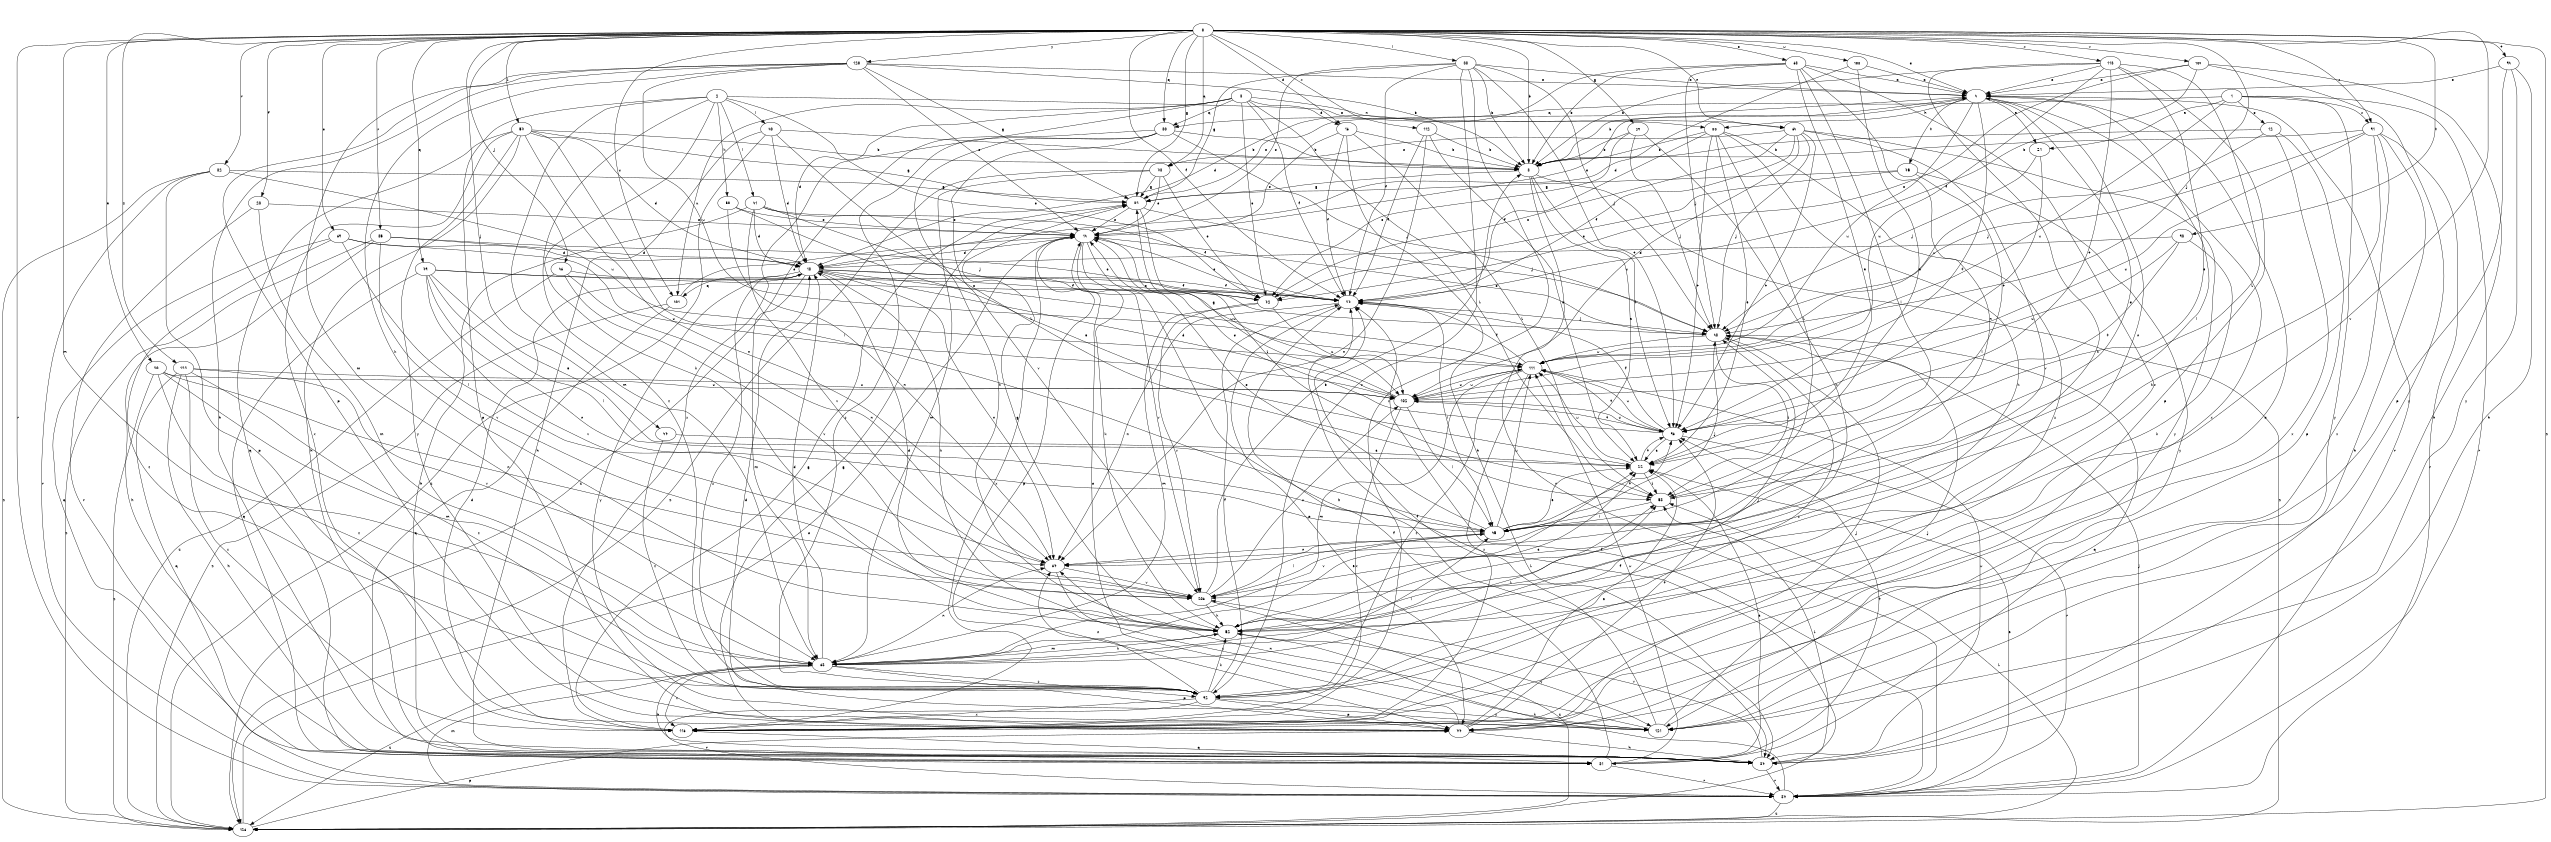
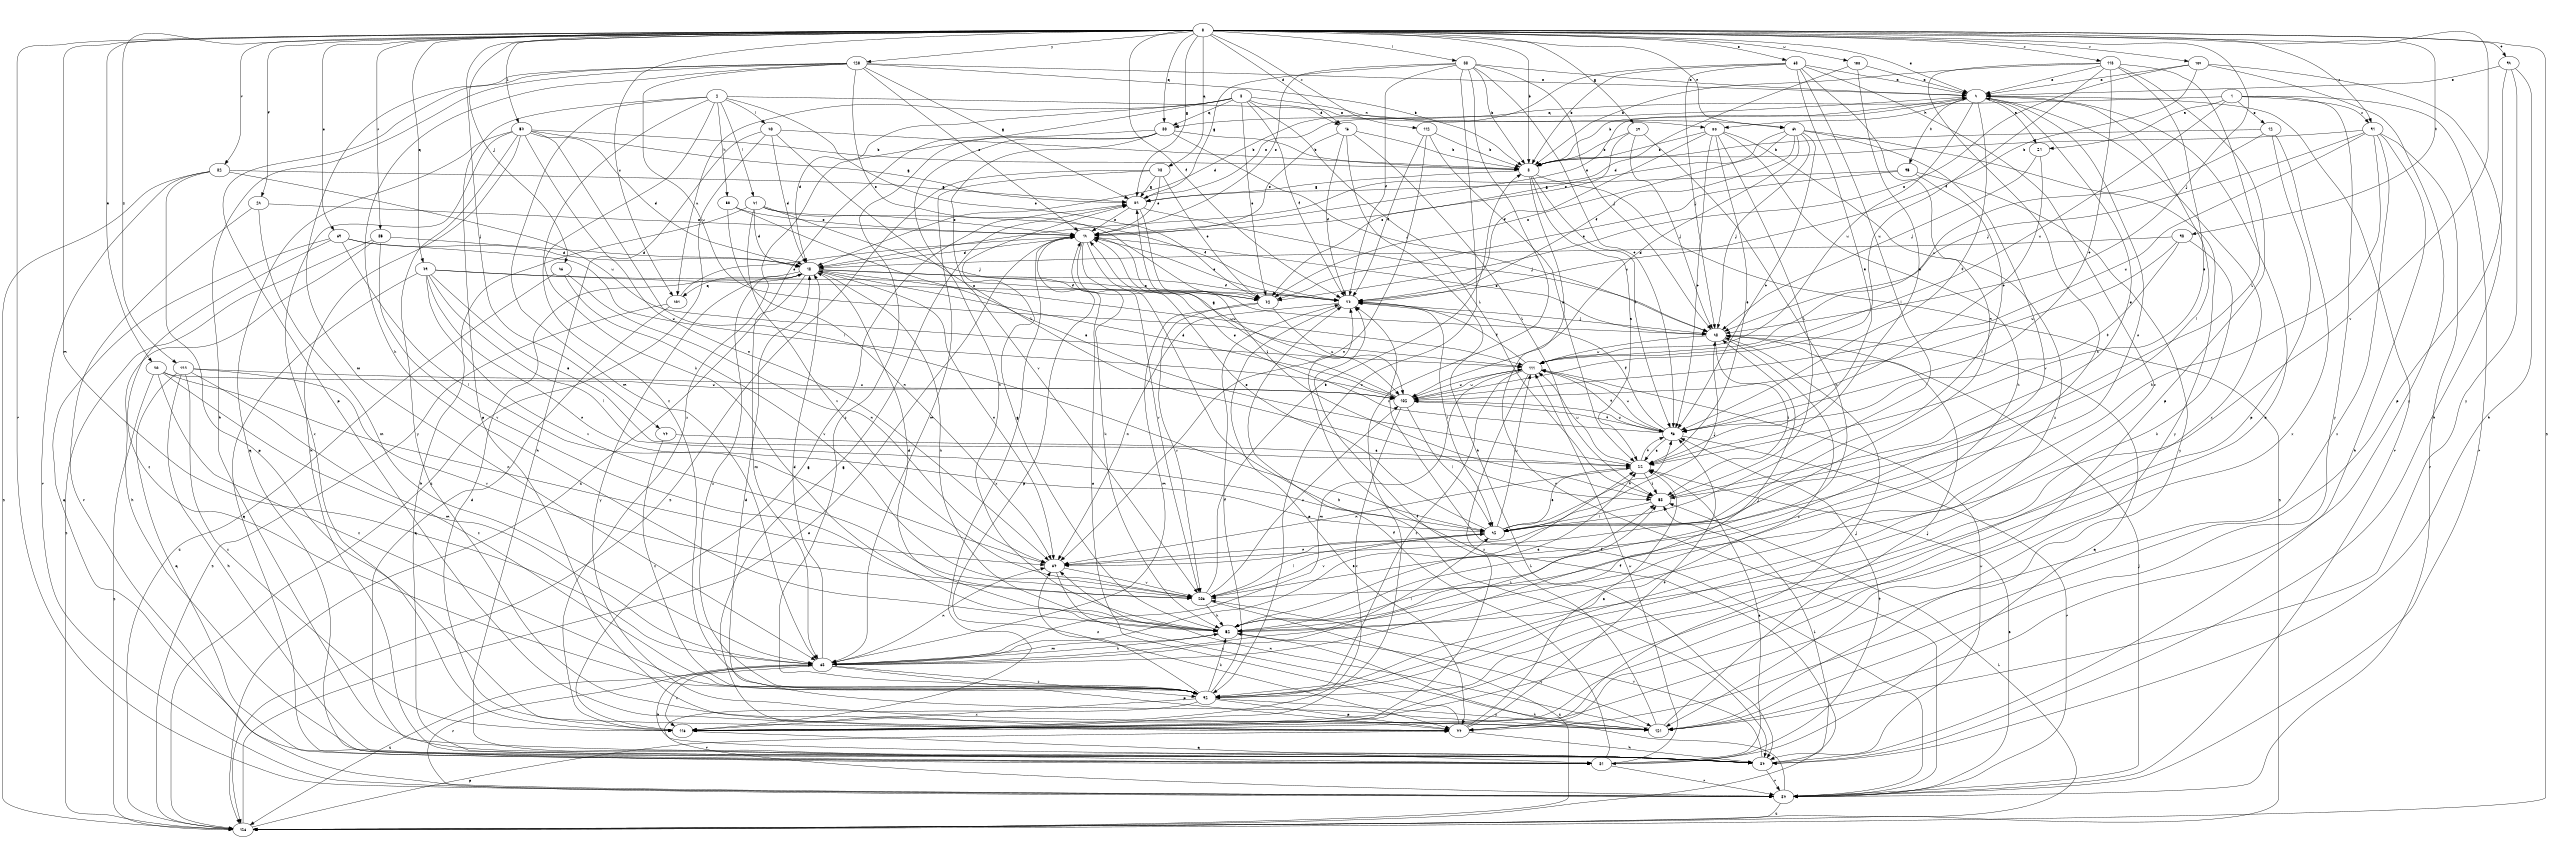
(1492, 138) -> (1517, 193)
(1908, 170) -> (1908, 170)
(259, 203) -> (259, 203)
(825, 253) -> (943, 214)
(934, 278) -> none
none -> (1349, 515)
(1494, 533) -> (1494, 533)
(2049, 556) -> (1889, 559)
(453, 731) -> (453, 731)
